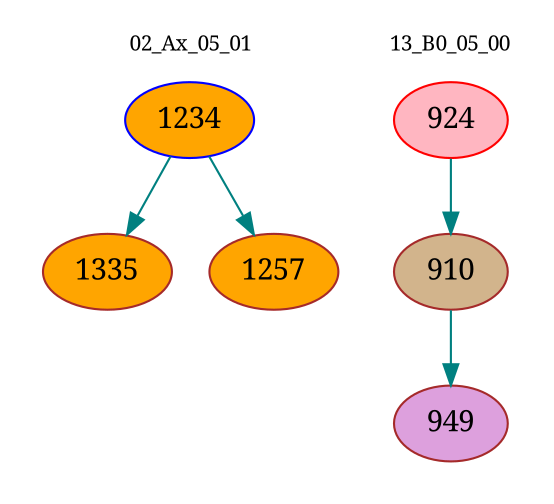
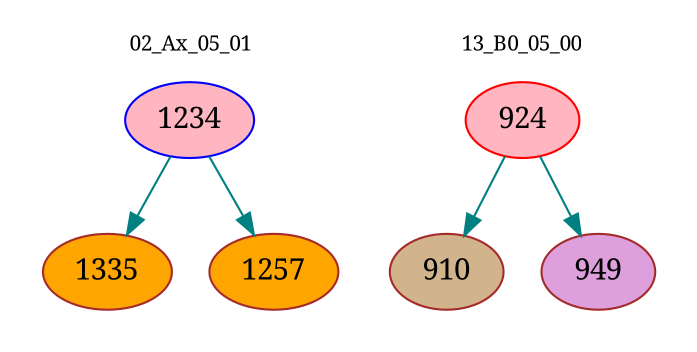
(190, 120) -> (190, 120)
(451, 337) -> (556, 187)
